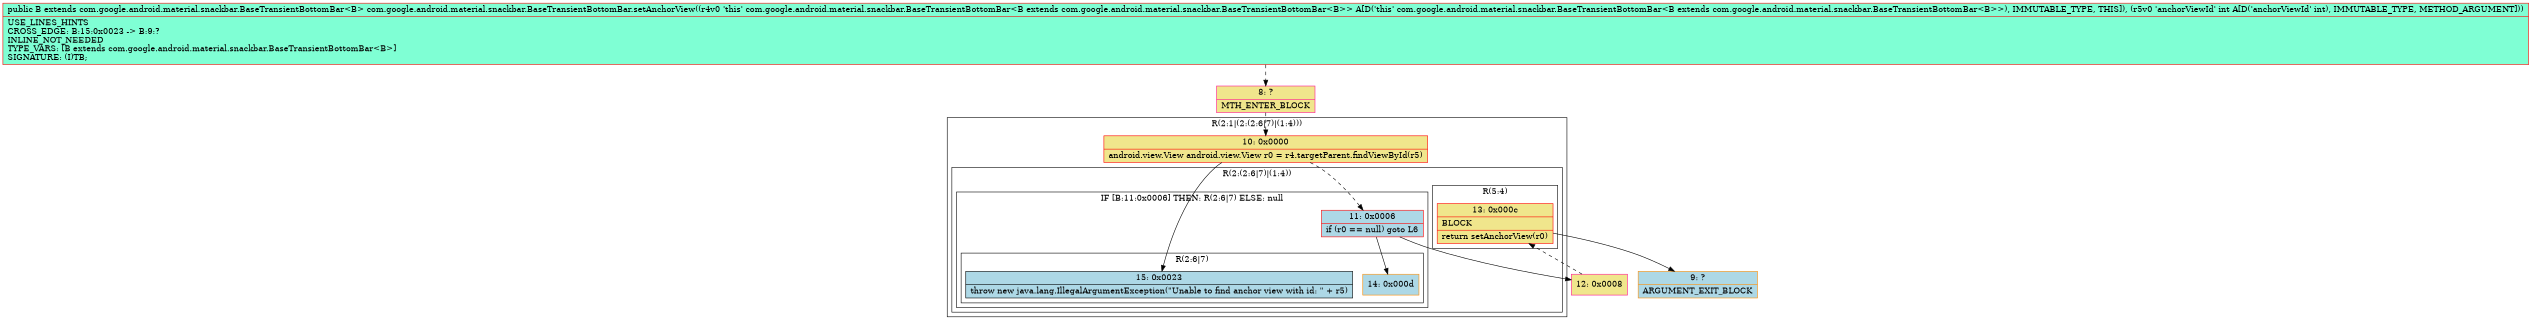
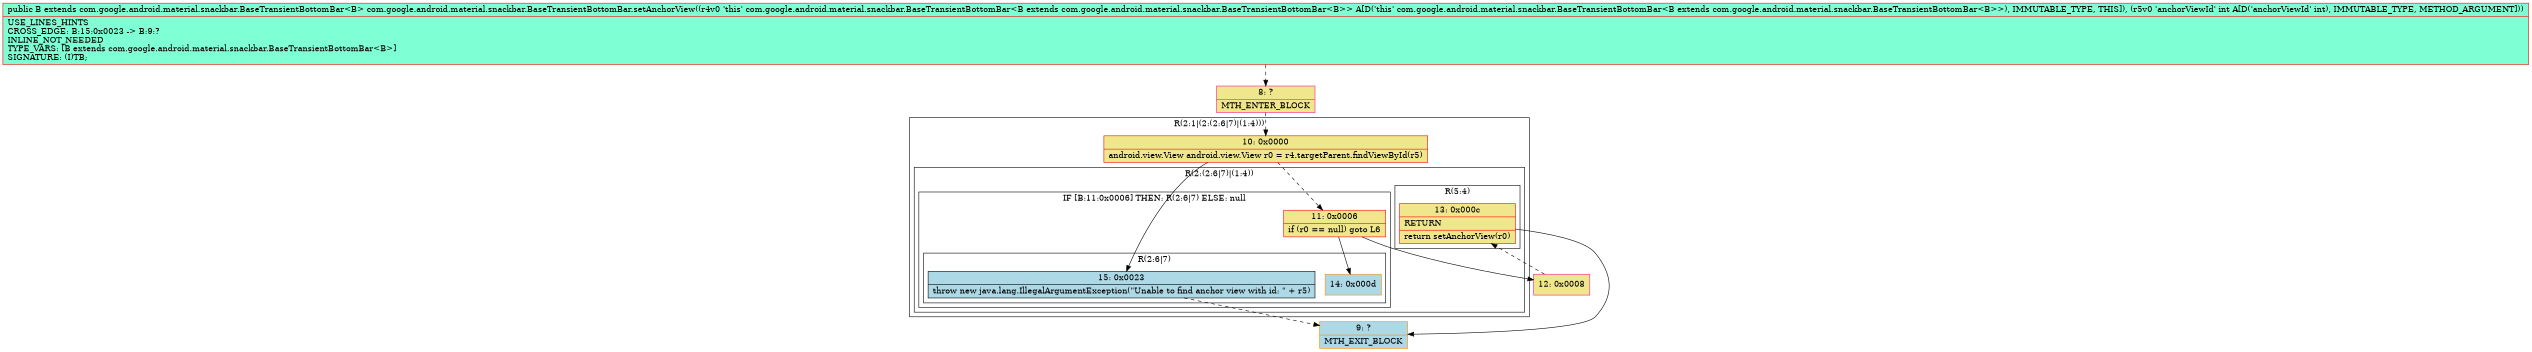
(1457, 223) -> (1423, 223)
(1372, 224) -> (1335, 224)
(1698, 291) -> (1364, 341)
none -> (1249, 311)
